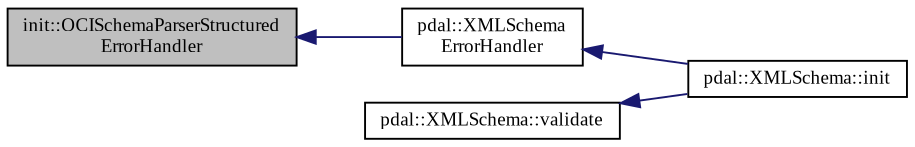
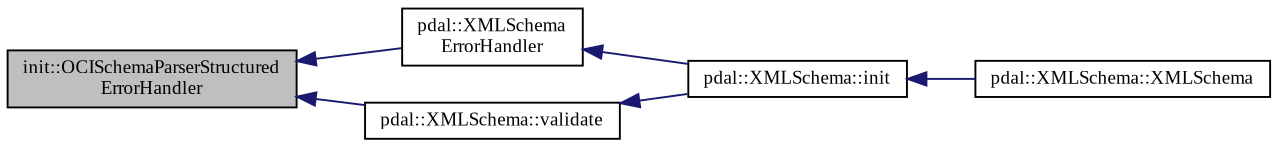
none -> (1123, 79)
none -> (340, 102)
